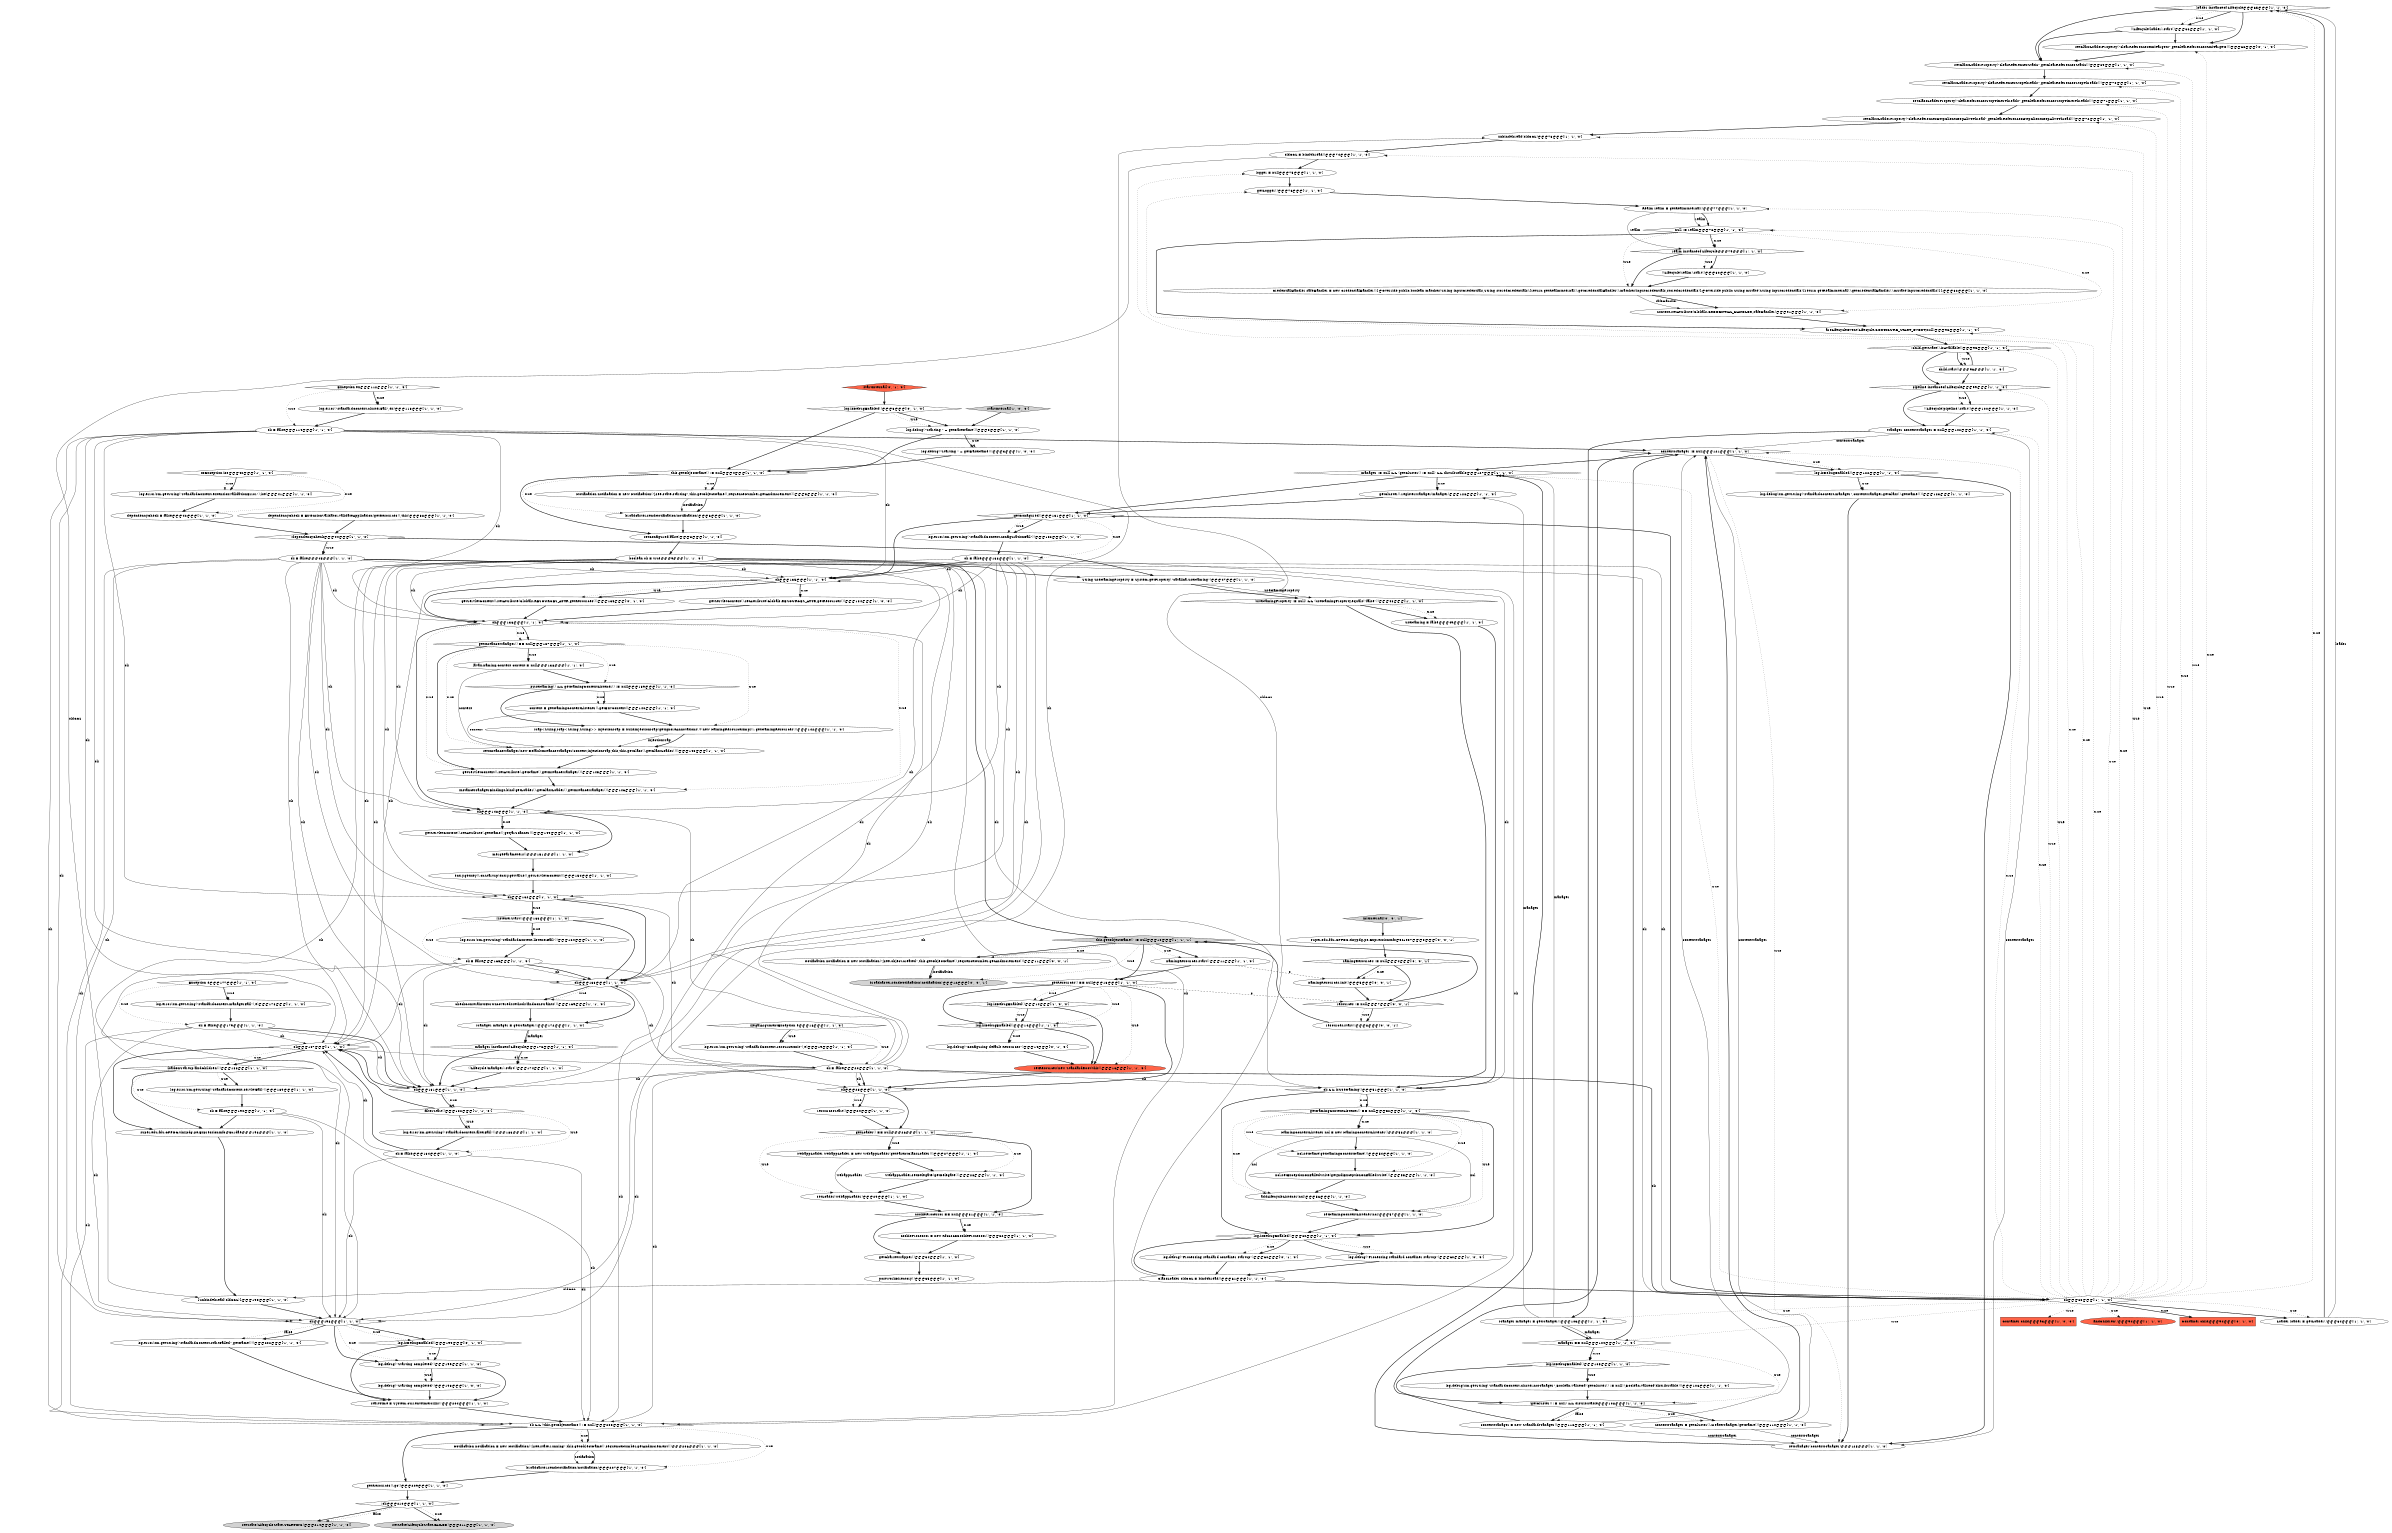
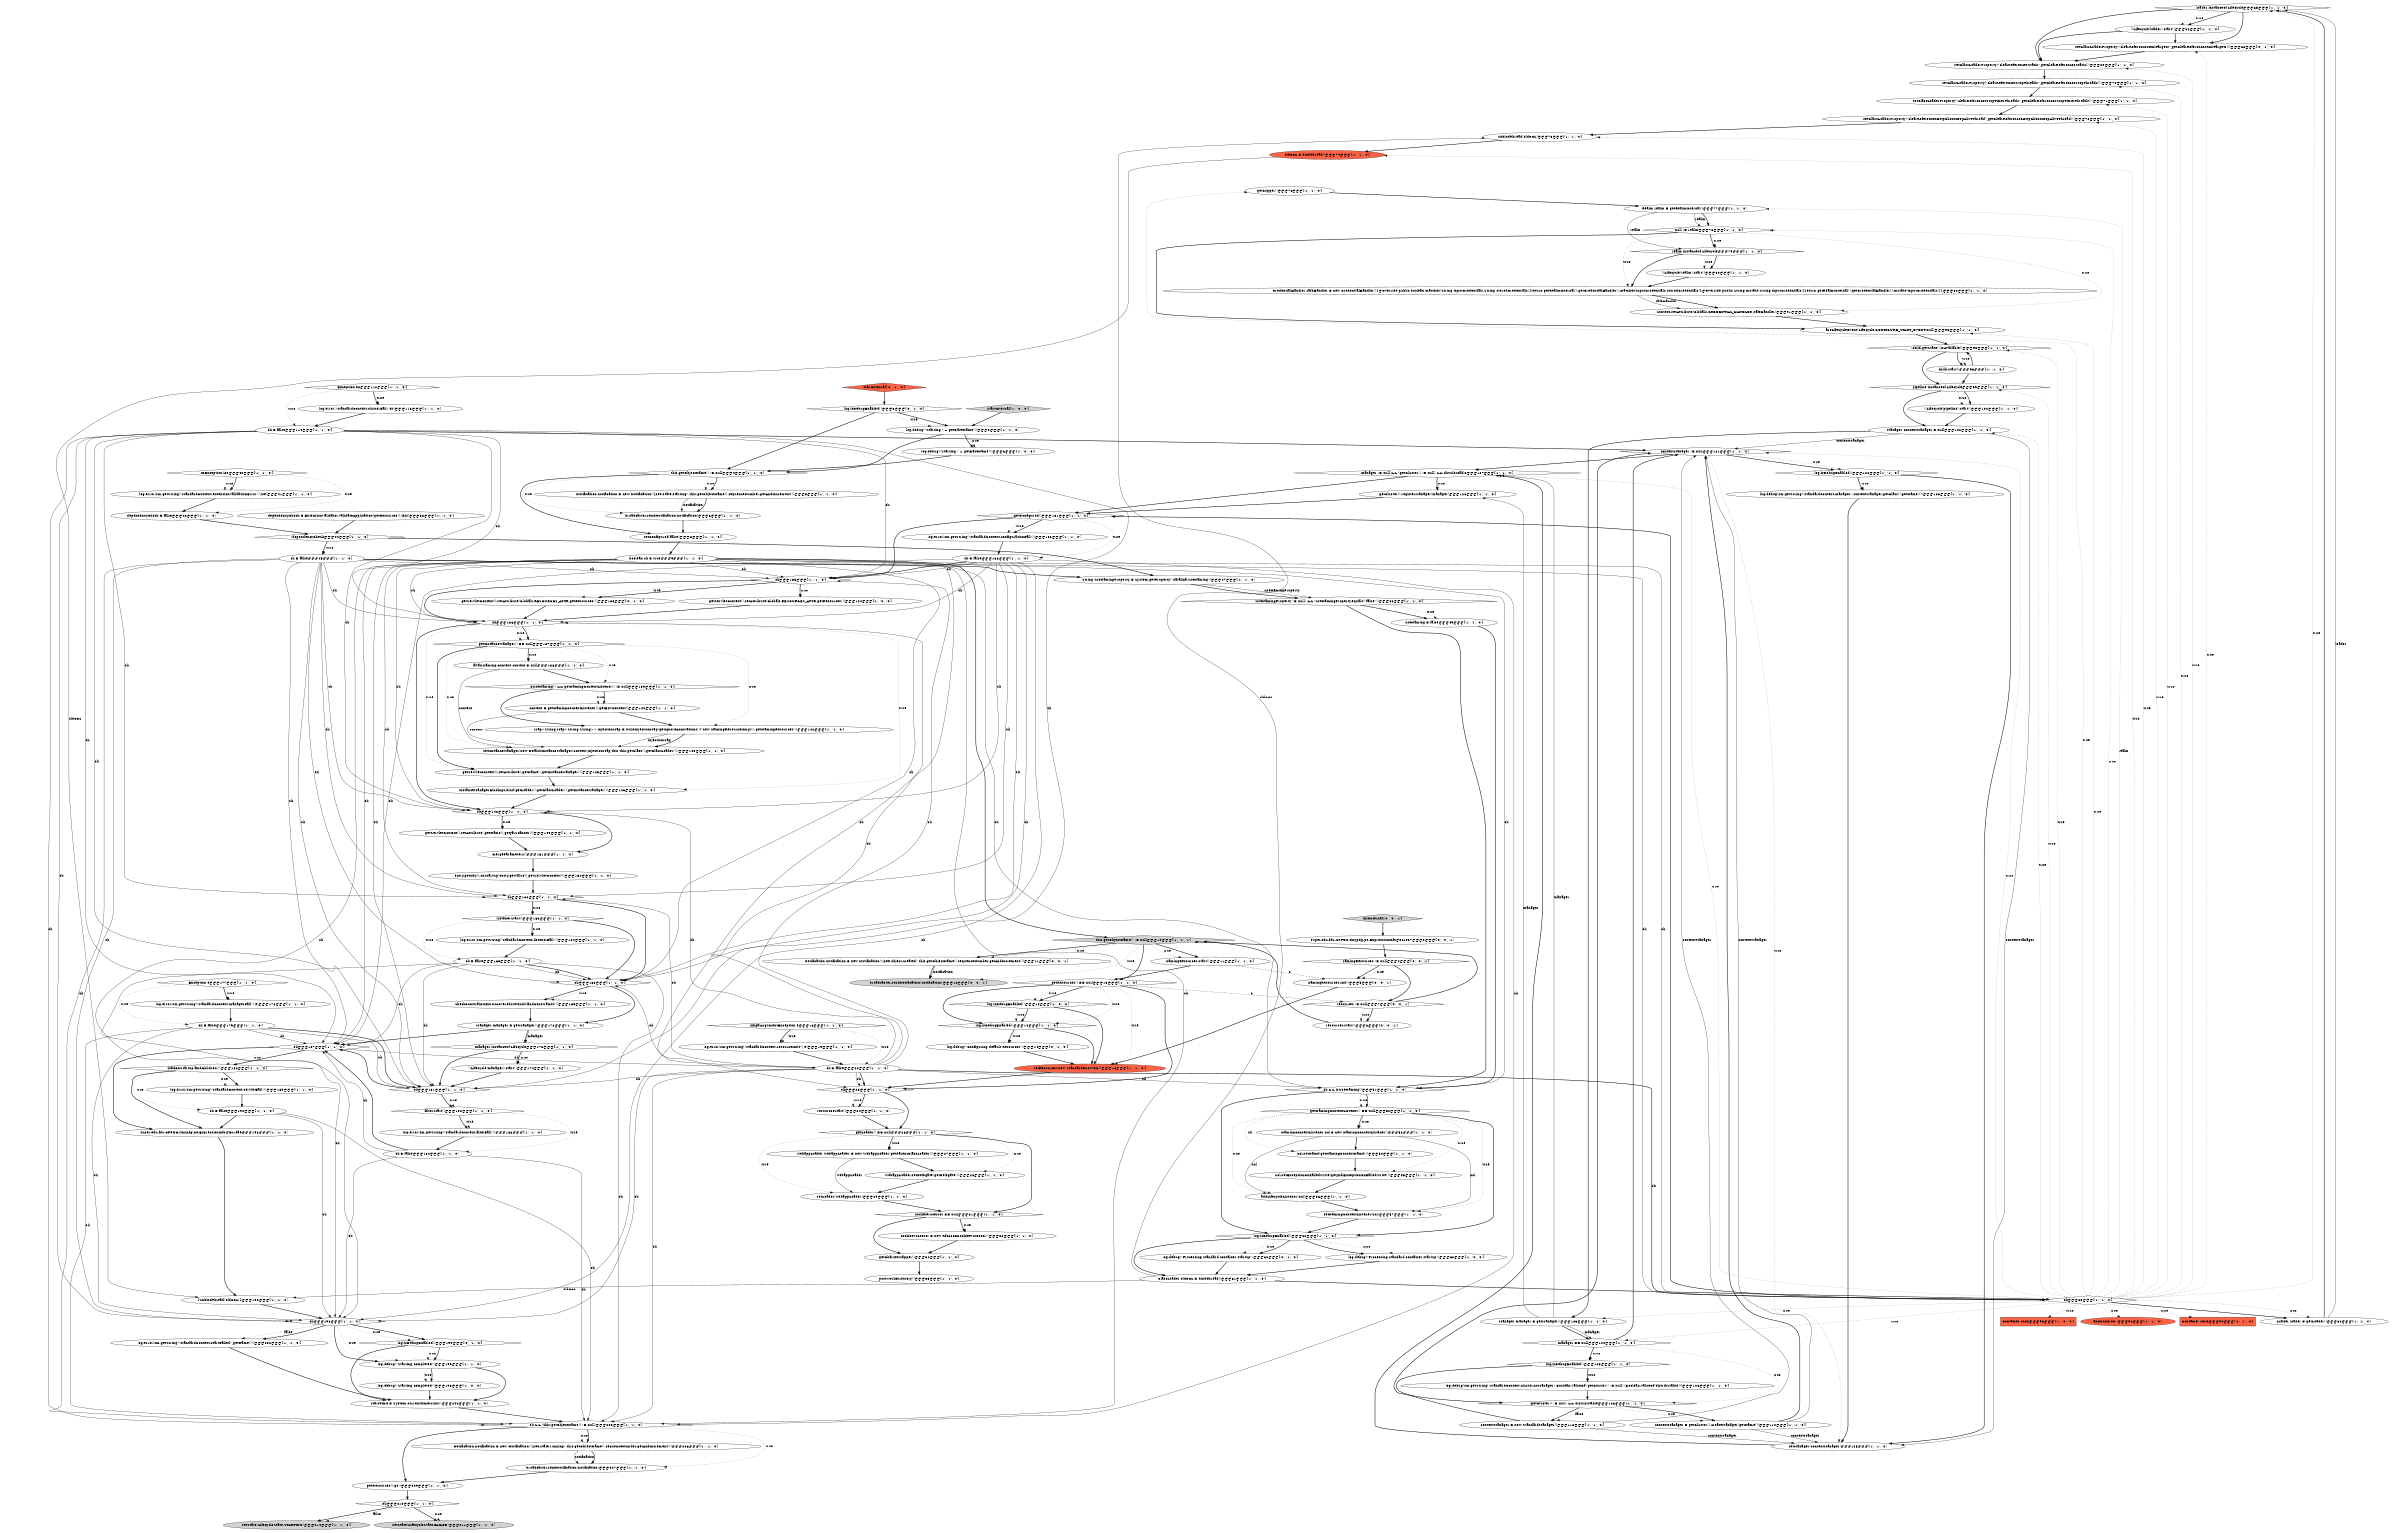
(1327, 155) -> (1327, 155)
(1290, 173) -> none
none -> (388, 556)
(2124, 751) -> (2124, 751)
(1361, 993) -> (1226, 1027)
(381, 1090) -> (419, 1037)
(1250, 1133) -> (1250, 1133)
(2147, 1310) -> (2147, 1310)
